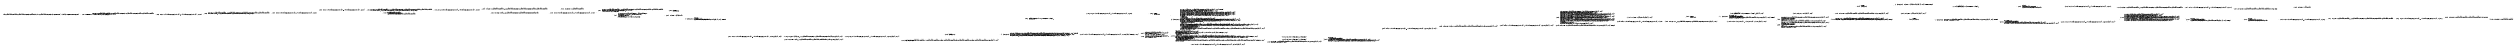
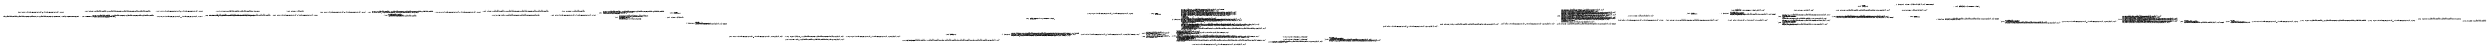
(2030, 7) -> none
